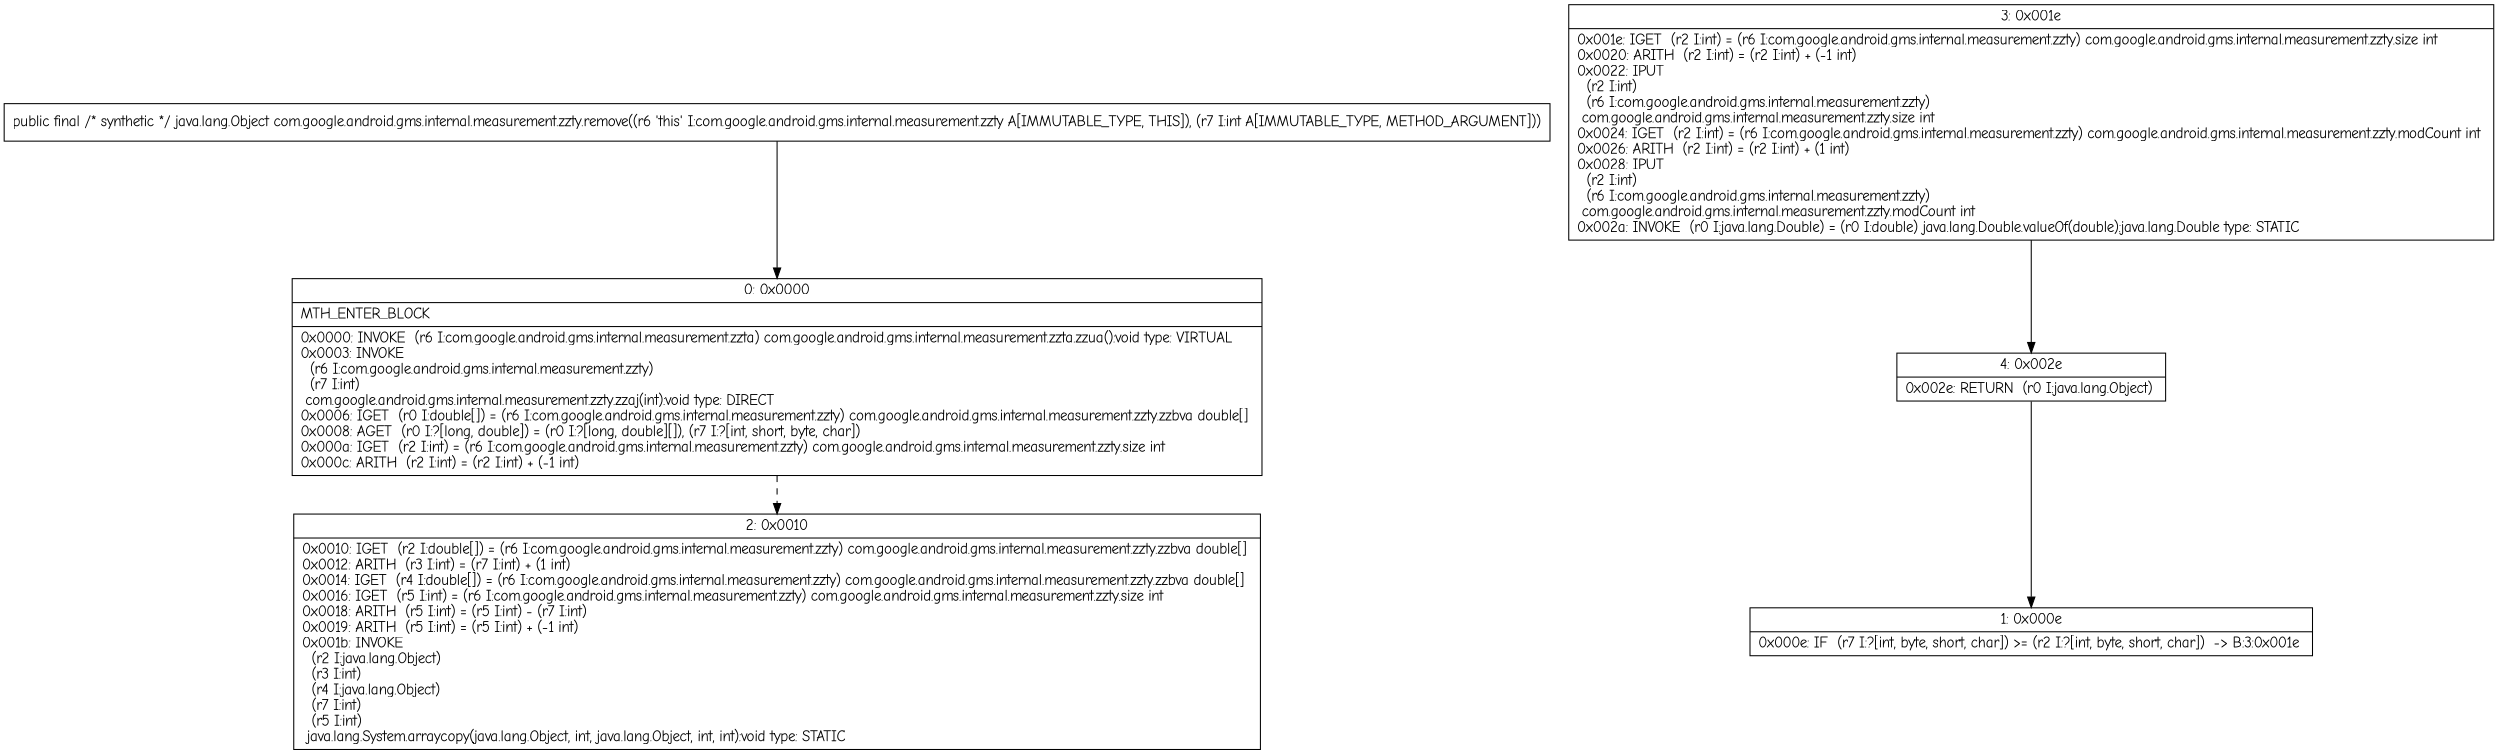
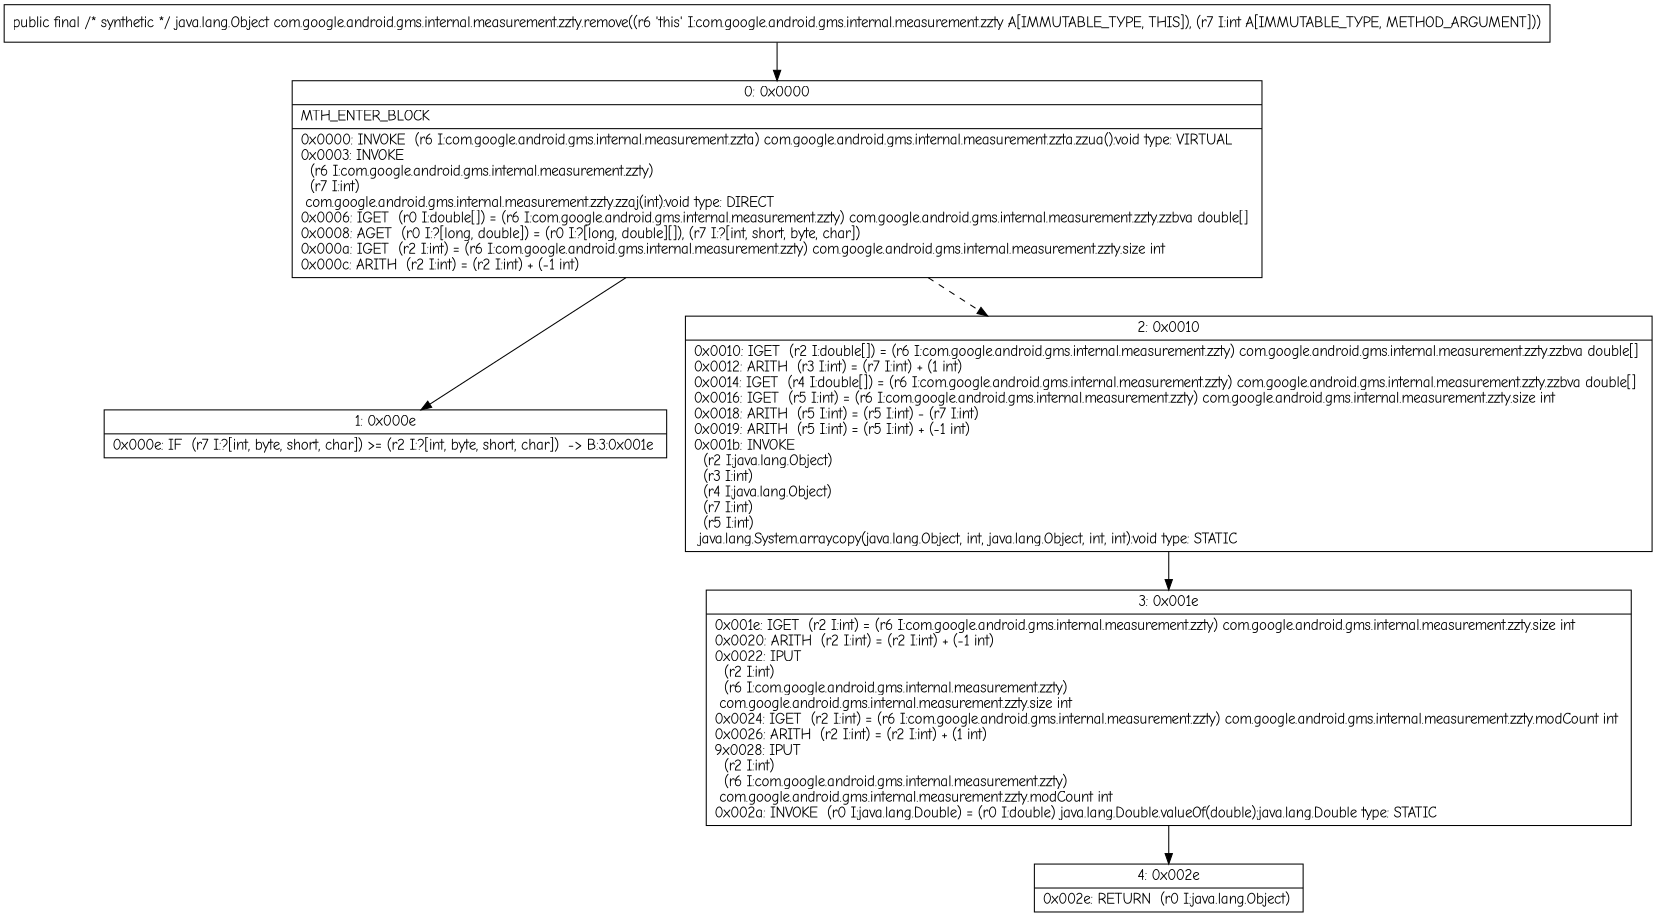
(1626, 165) -> (762, 751)
(2031, 499) -> (528, 341)
none -> (1169, 566)
